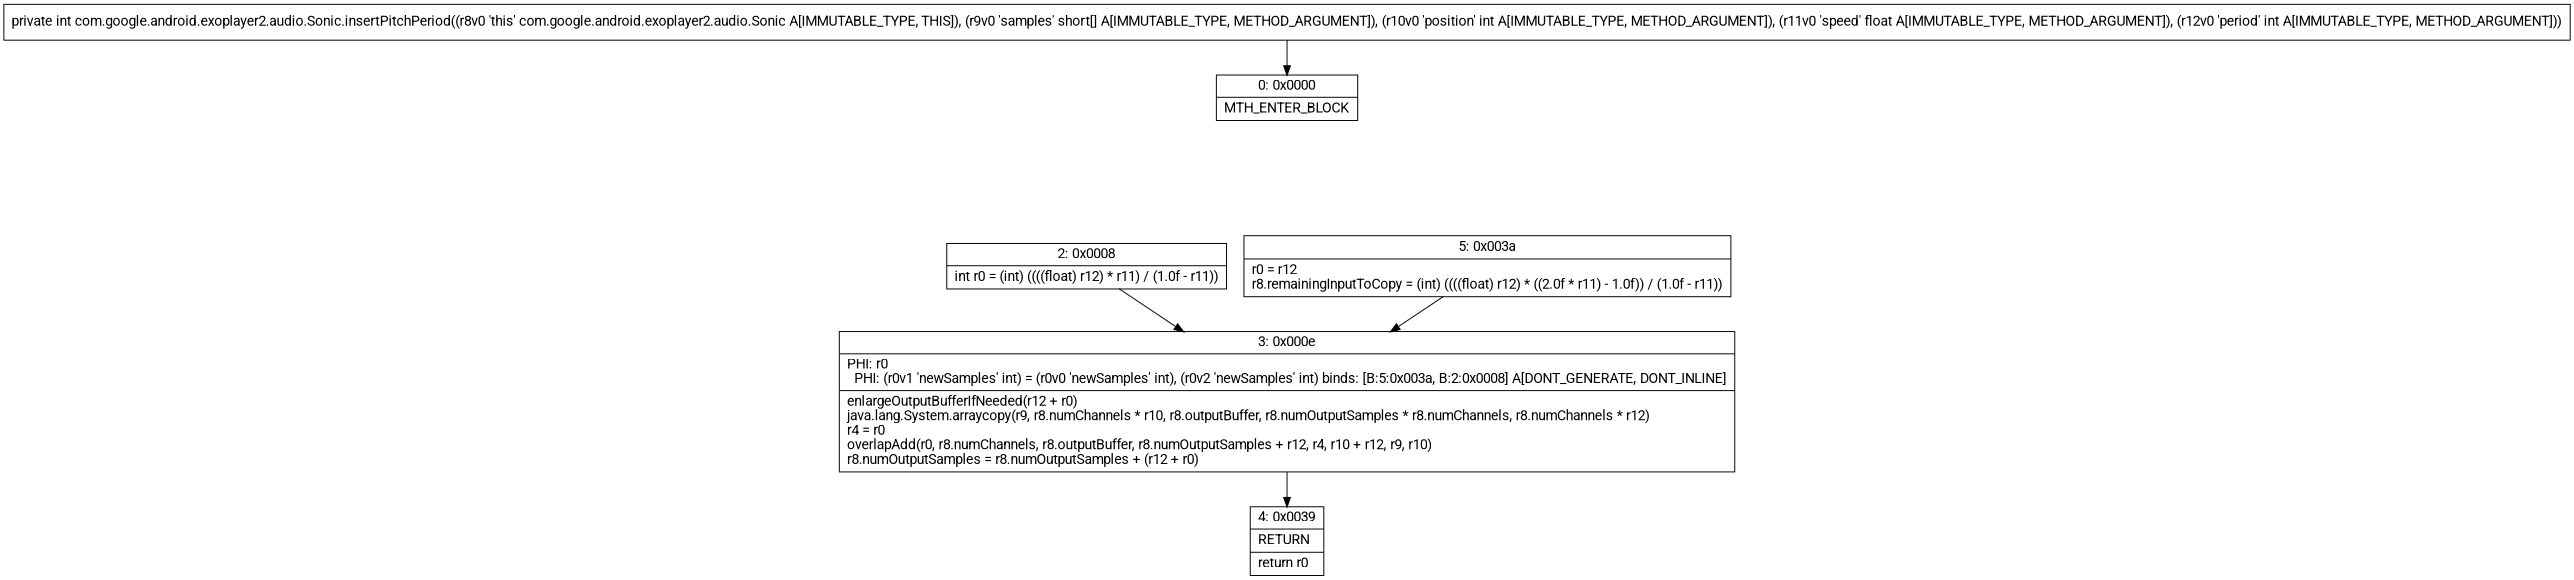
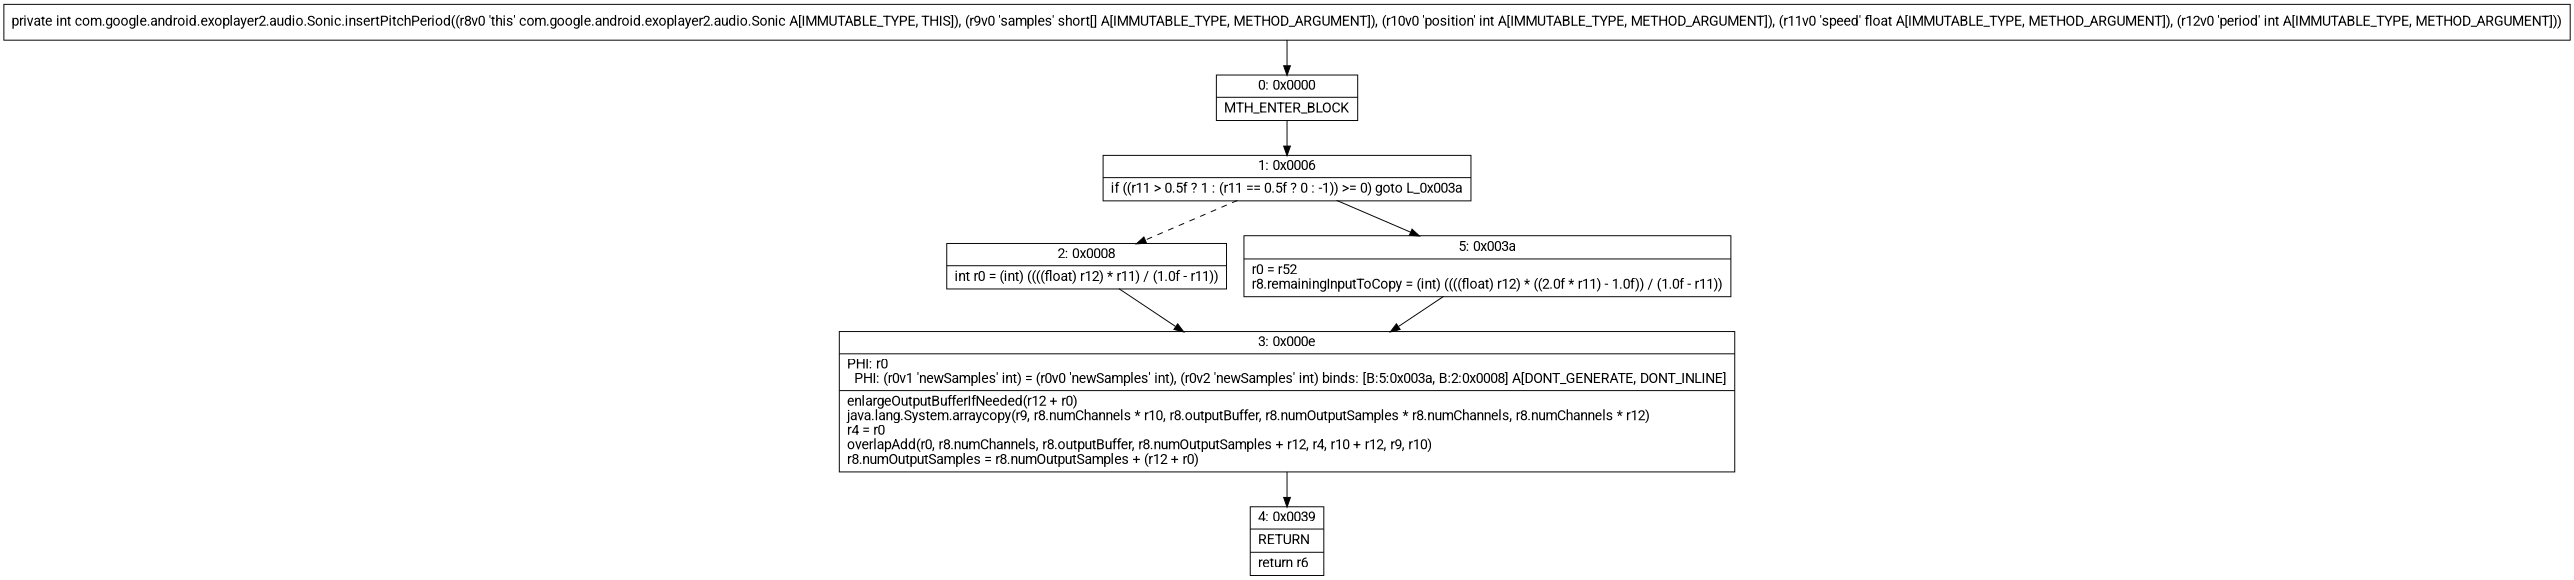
none -> (1287, 178)
(1274, 270) -> (1274, 270)
(1283, 563) -> (1283, 563)
